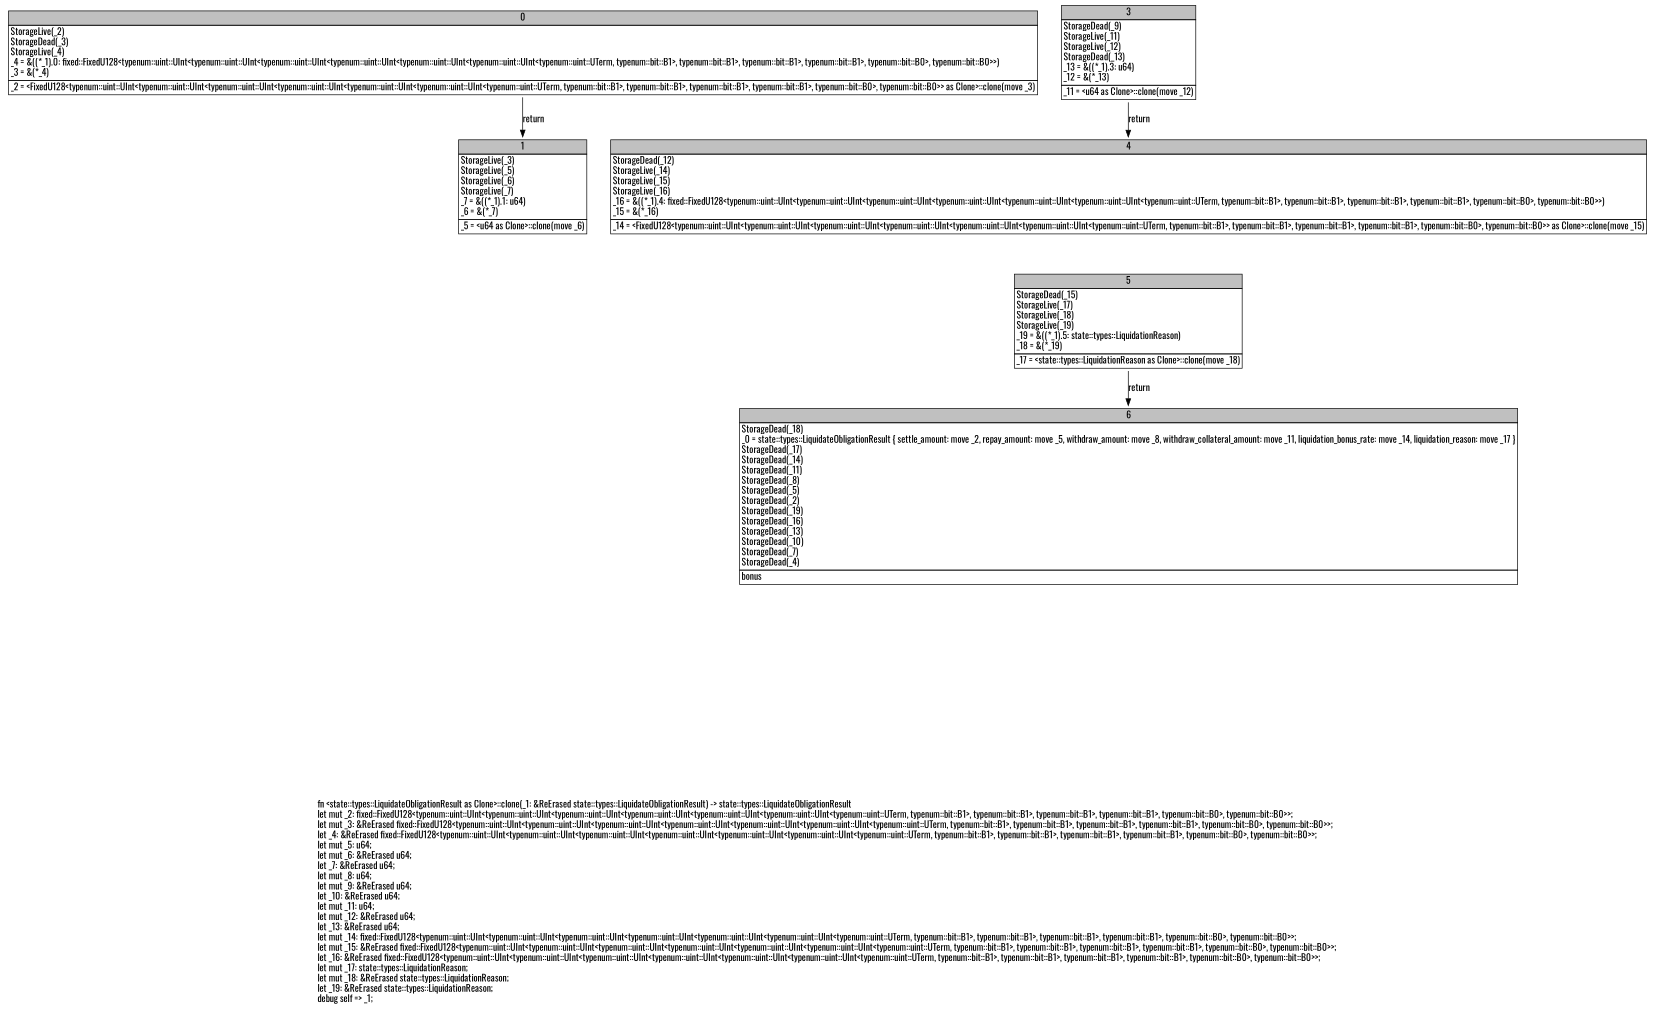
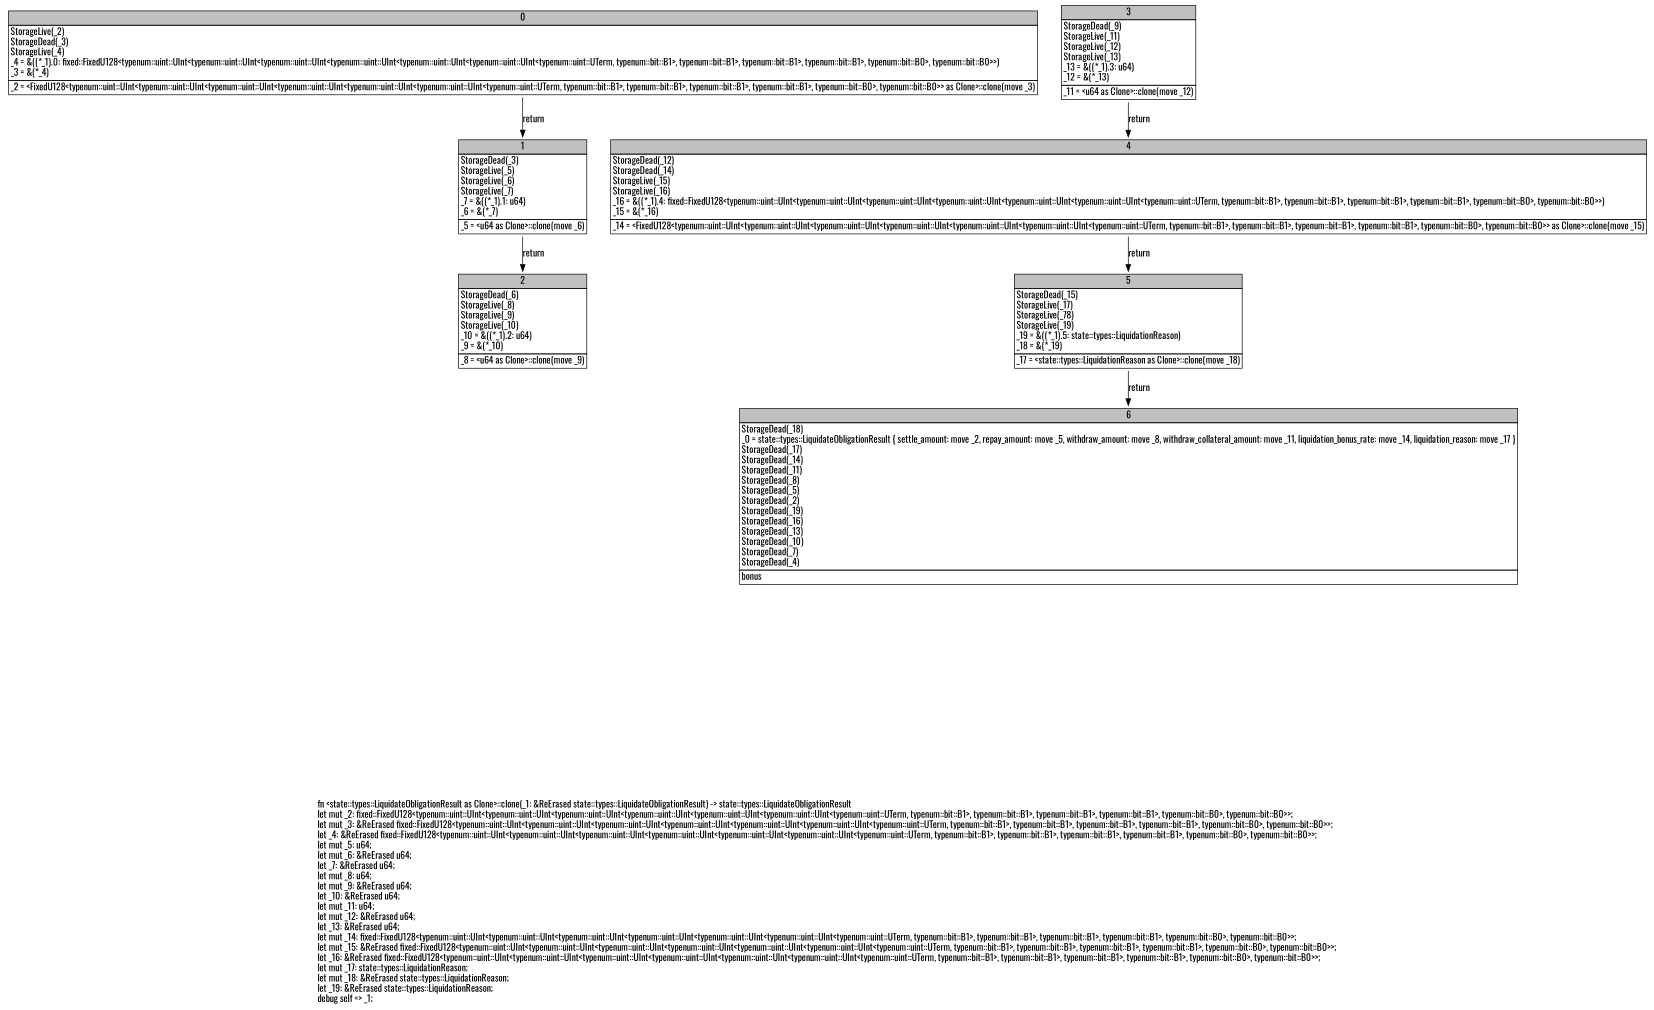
(1095, 57) -> (1092, 57)
(488, 161) -> (490, 161)
(642, 171) -> (644, 171)
none -> (1128, 251)
(1045, 316) -> (1045, 316)
none -> (523, 321)
